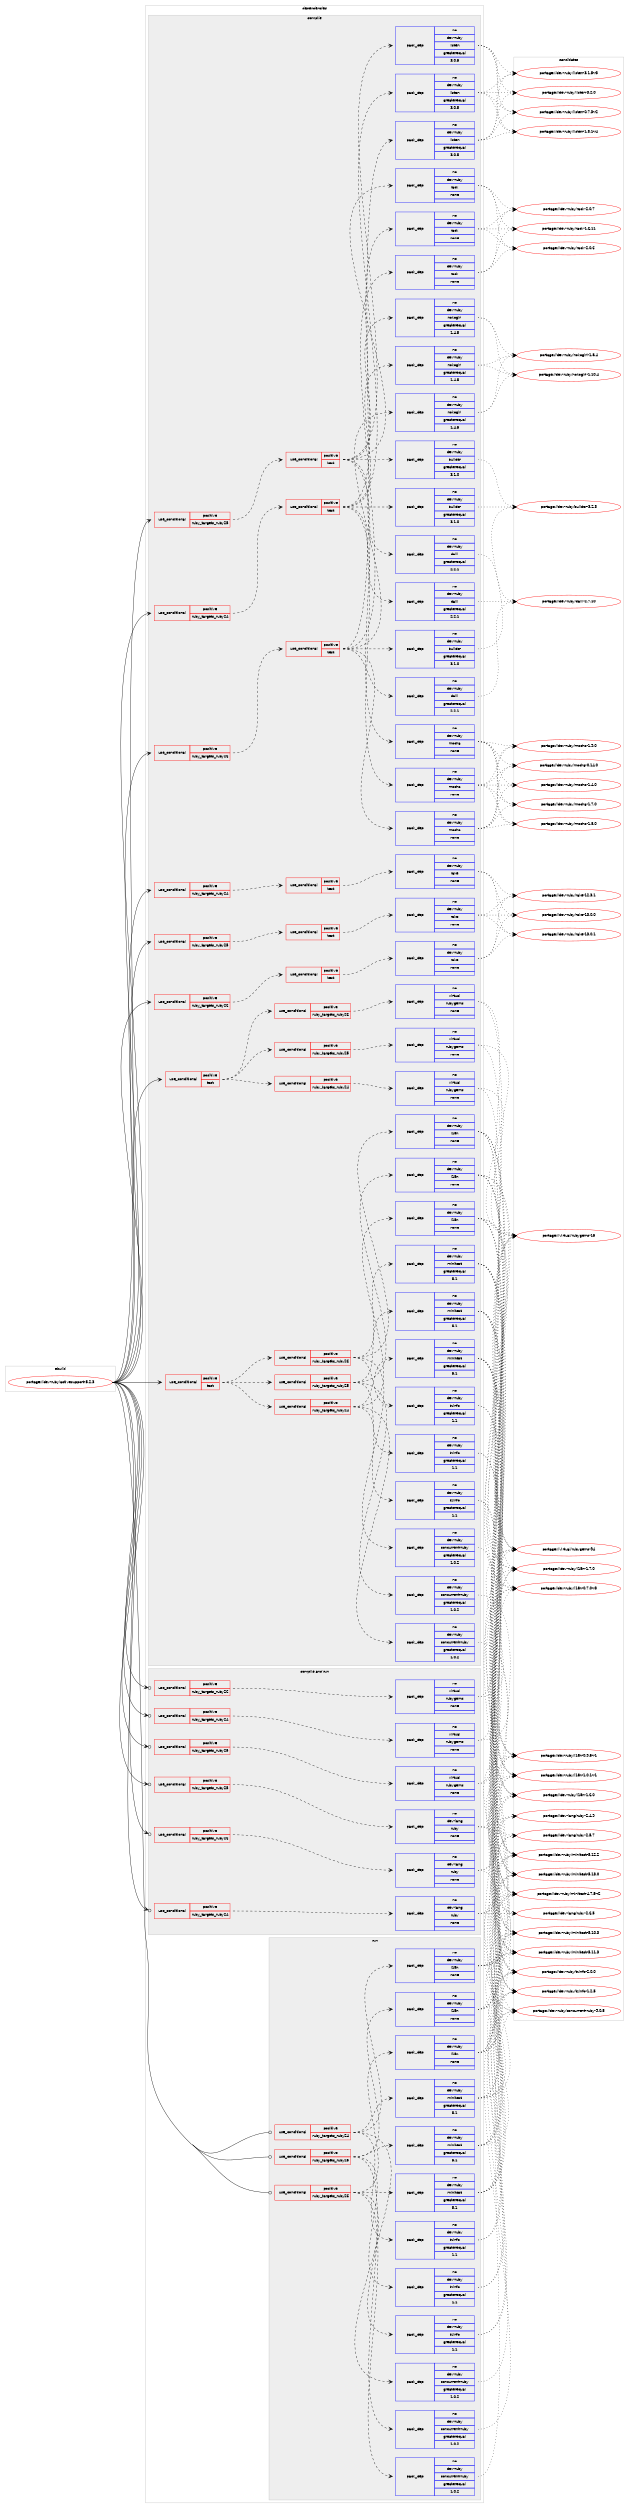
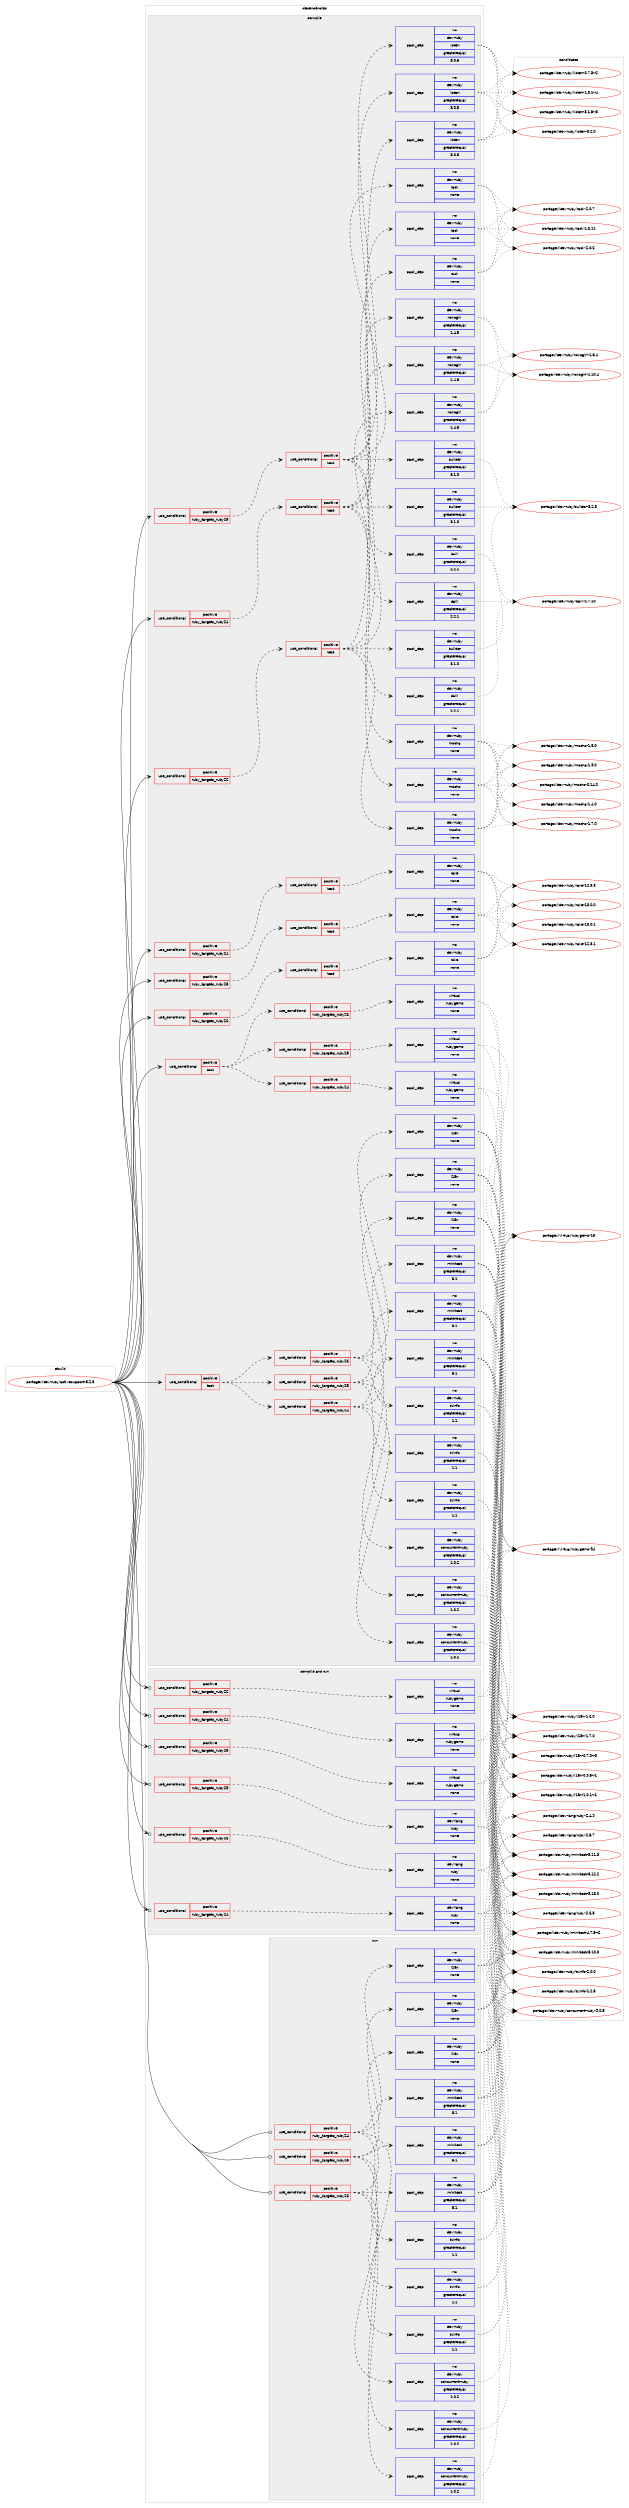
none -> (569, 886)
